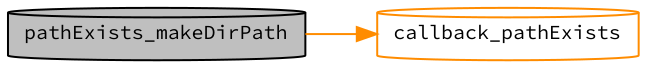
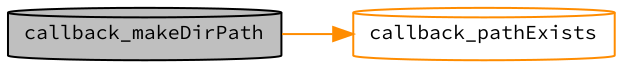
(157, 34) -> (145, 34)
